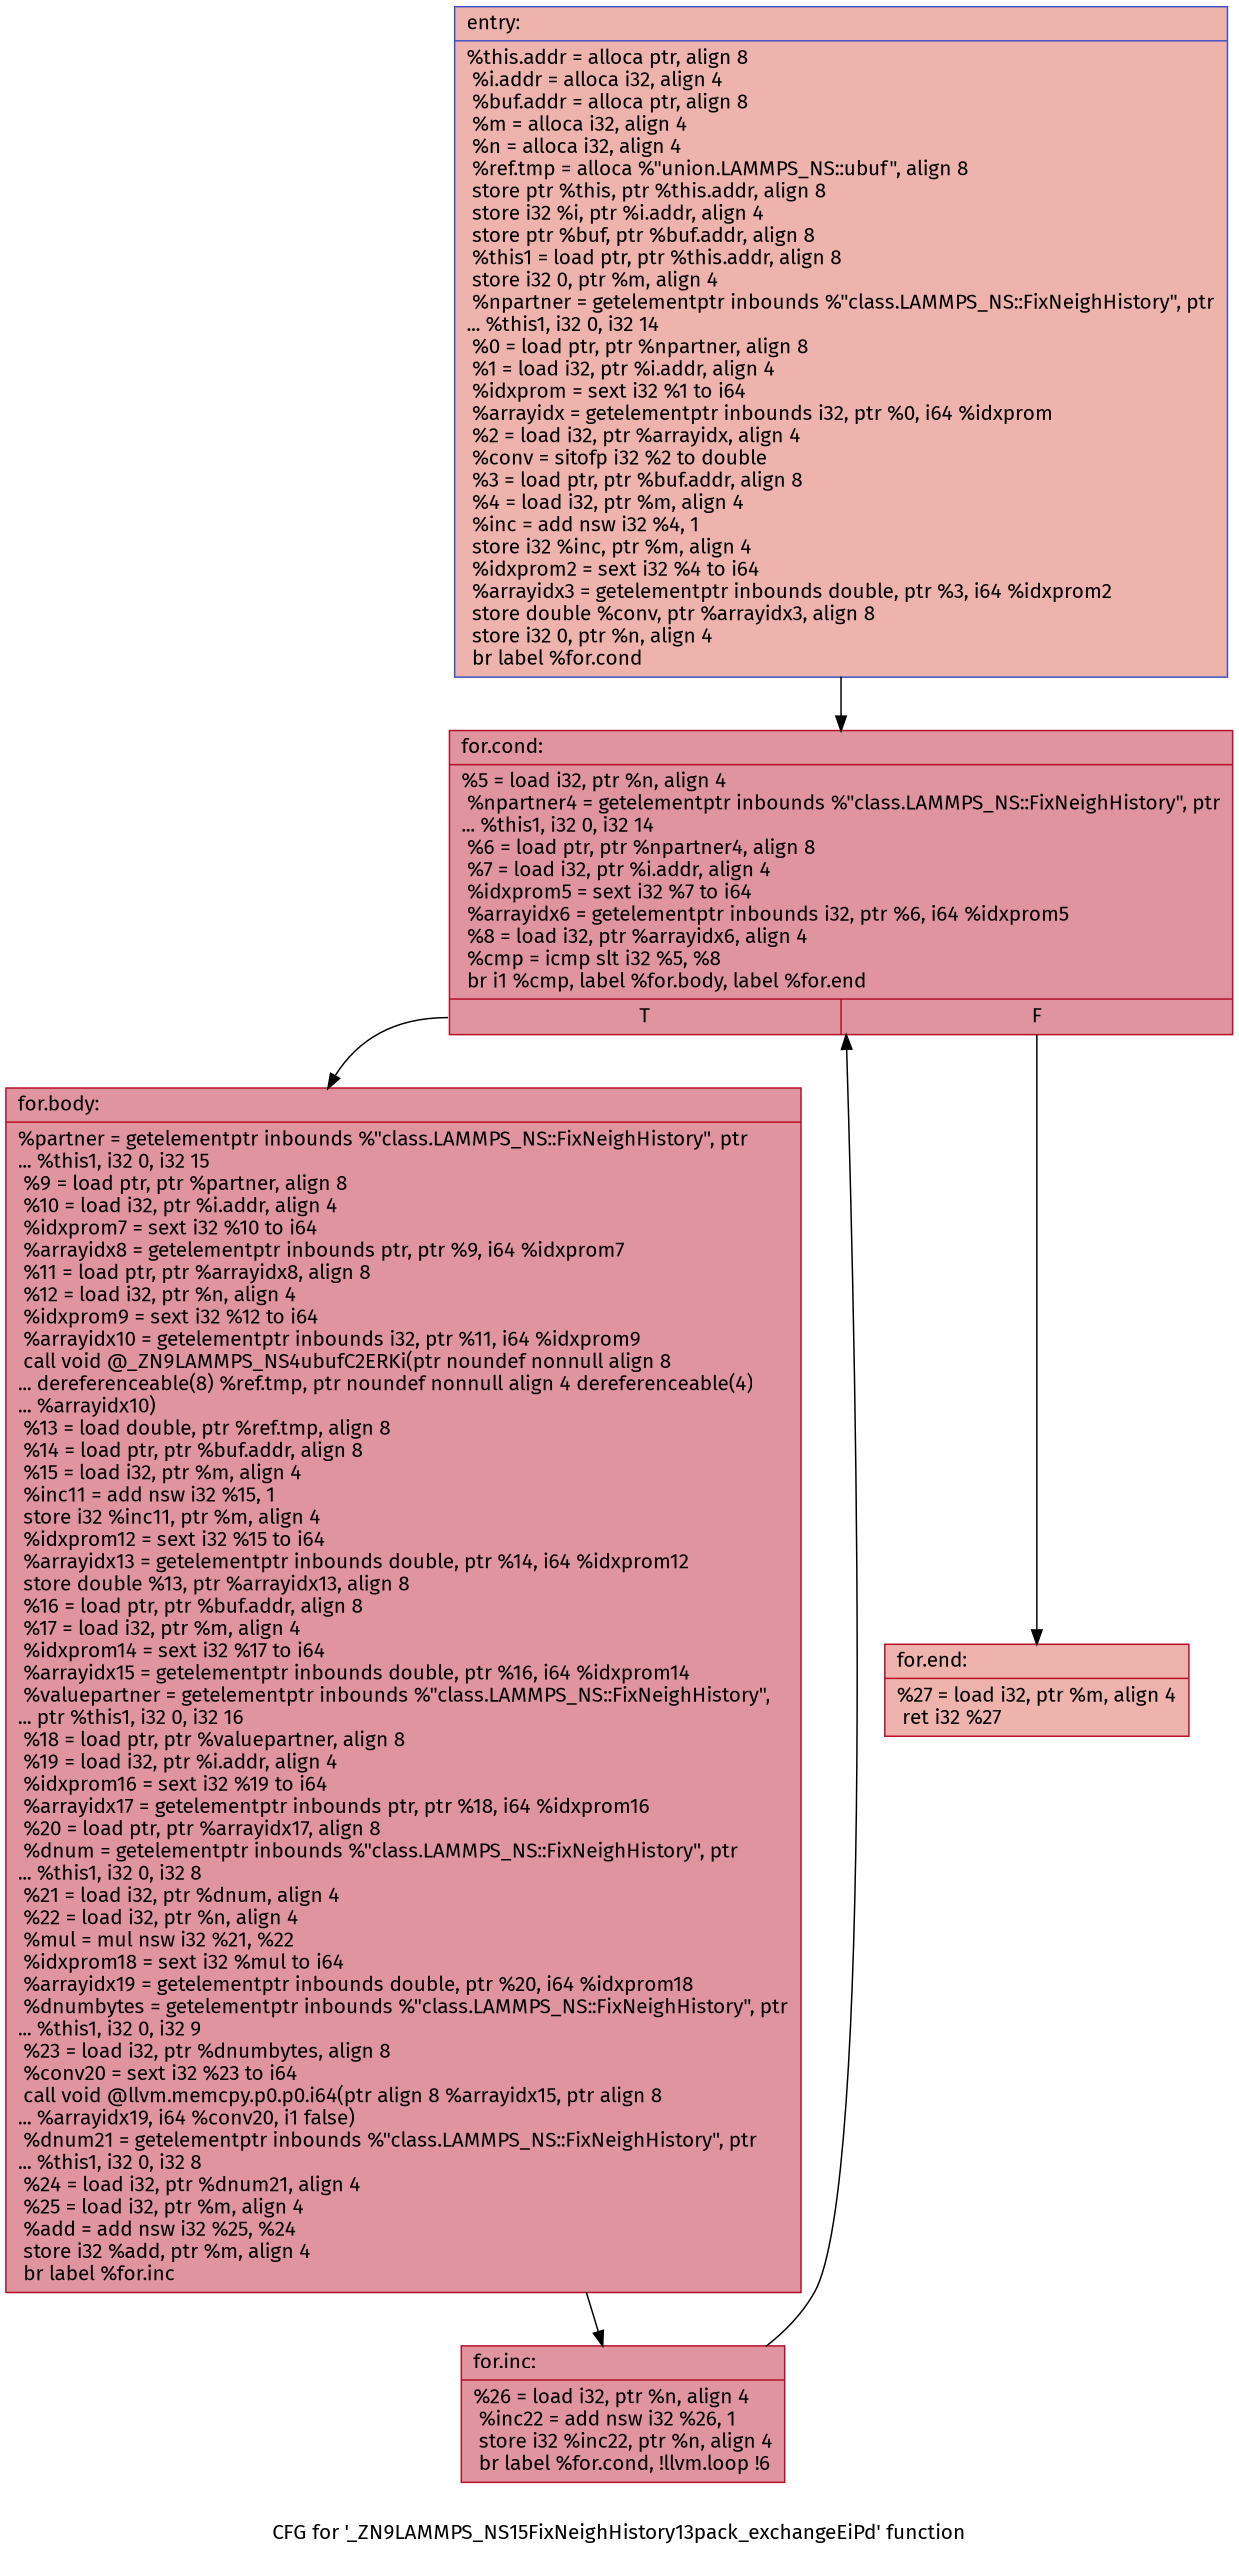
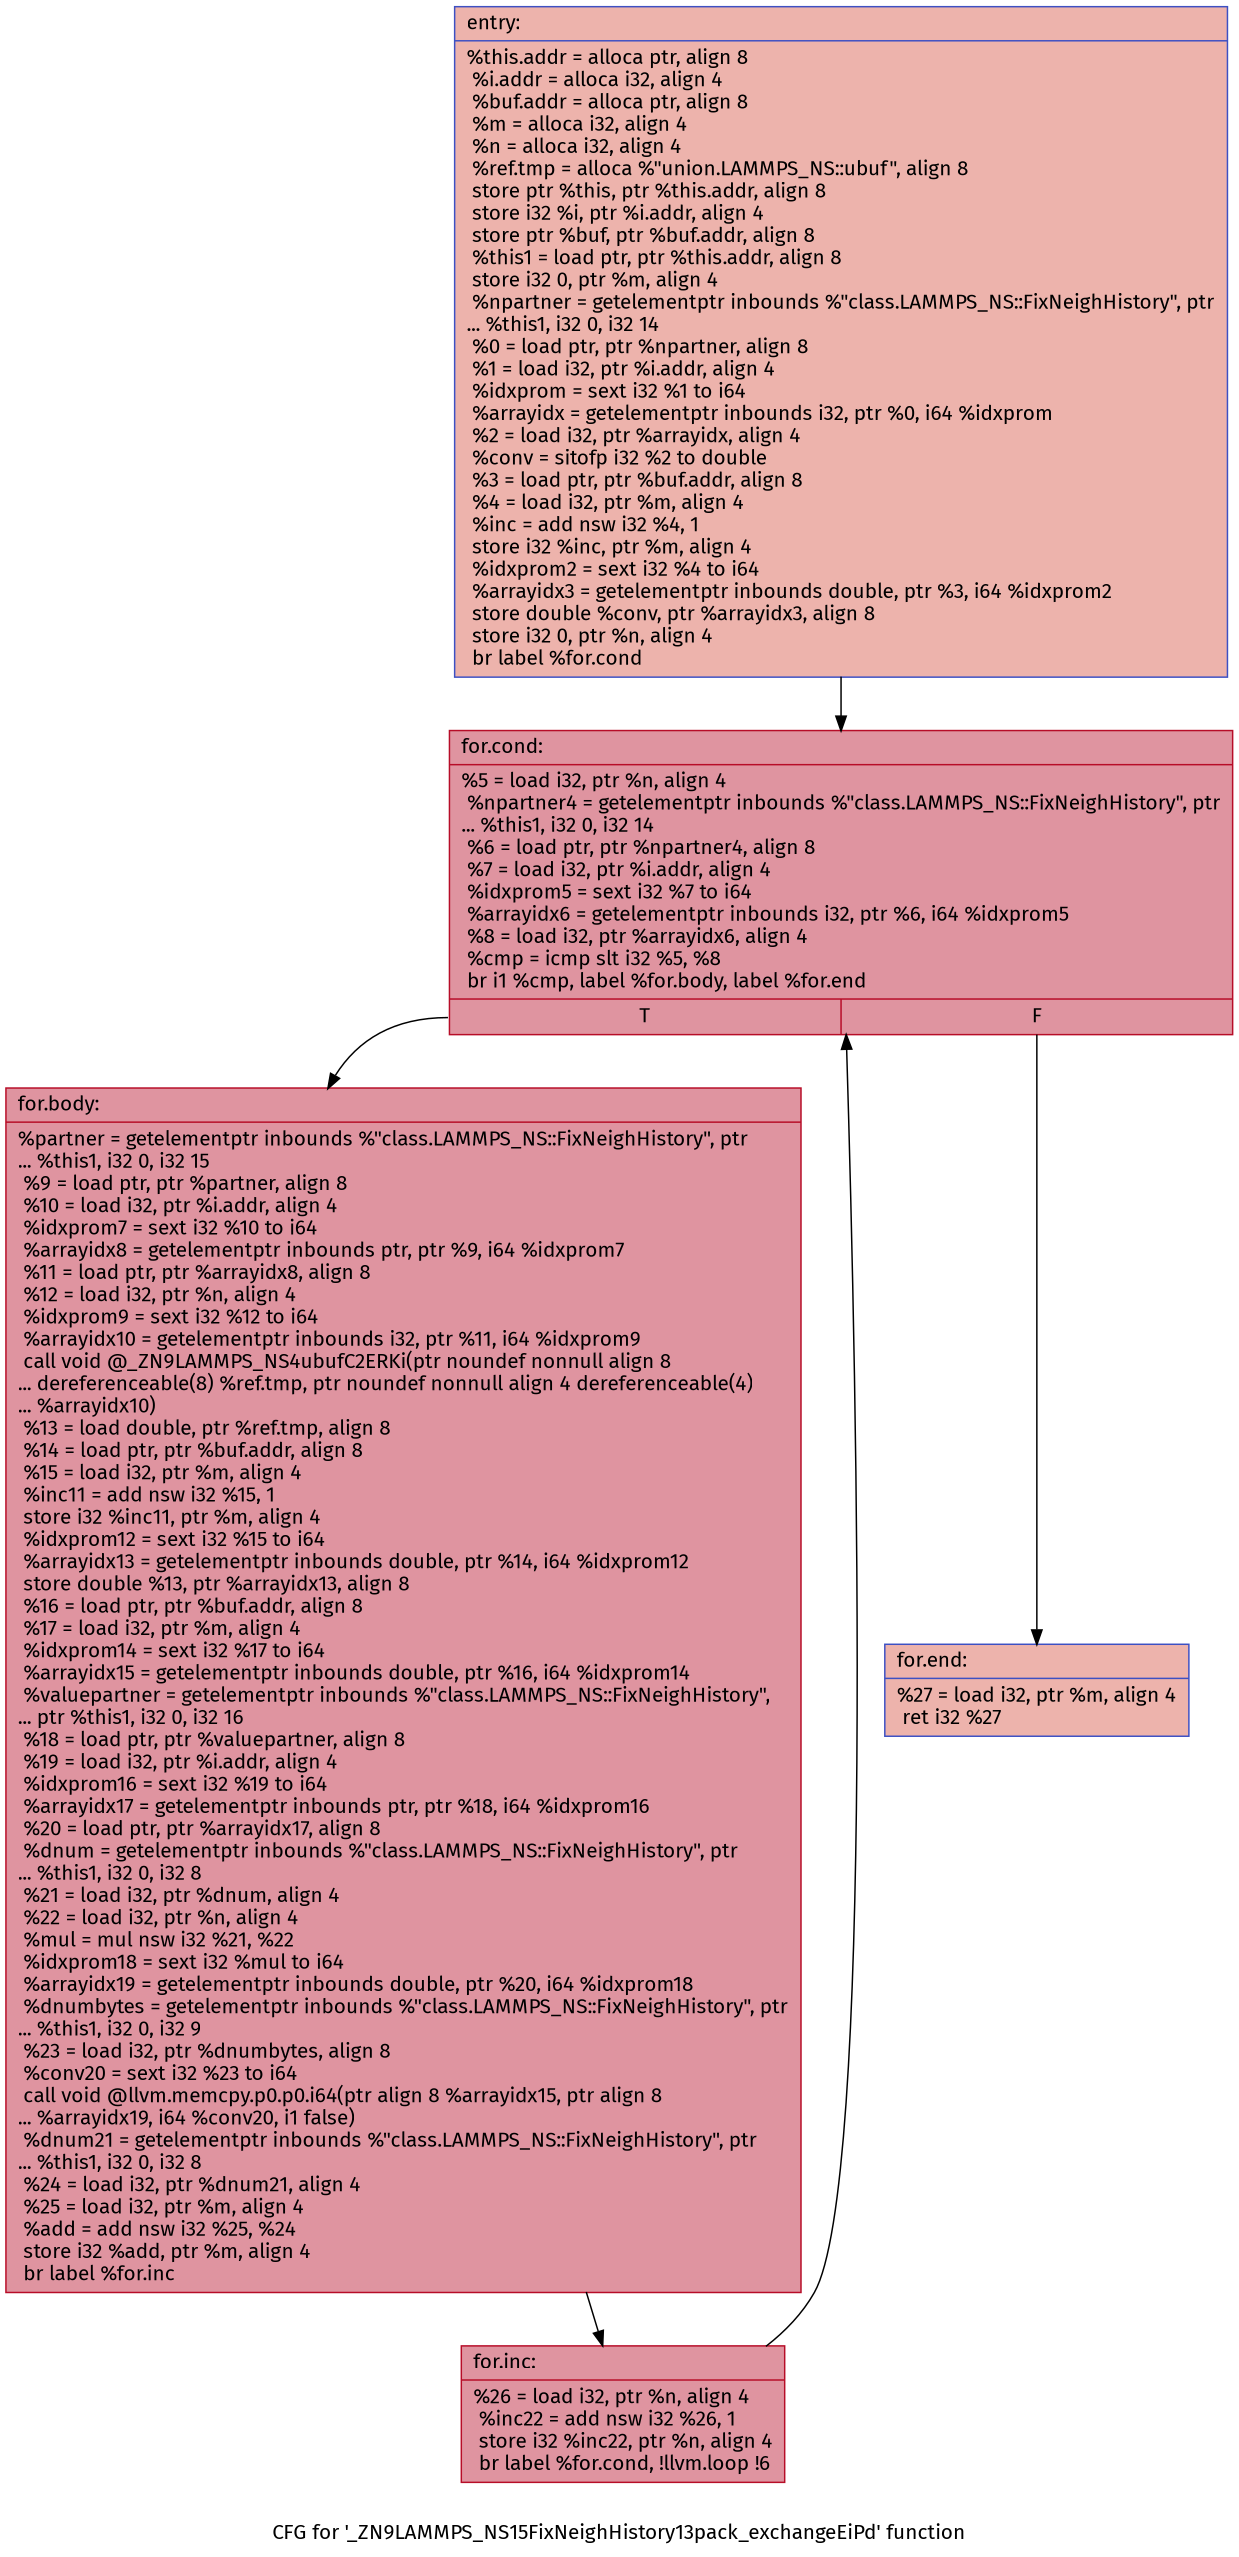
(1037, 1690) -> (1037, 1690)
